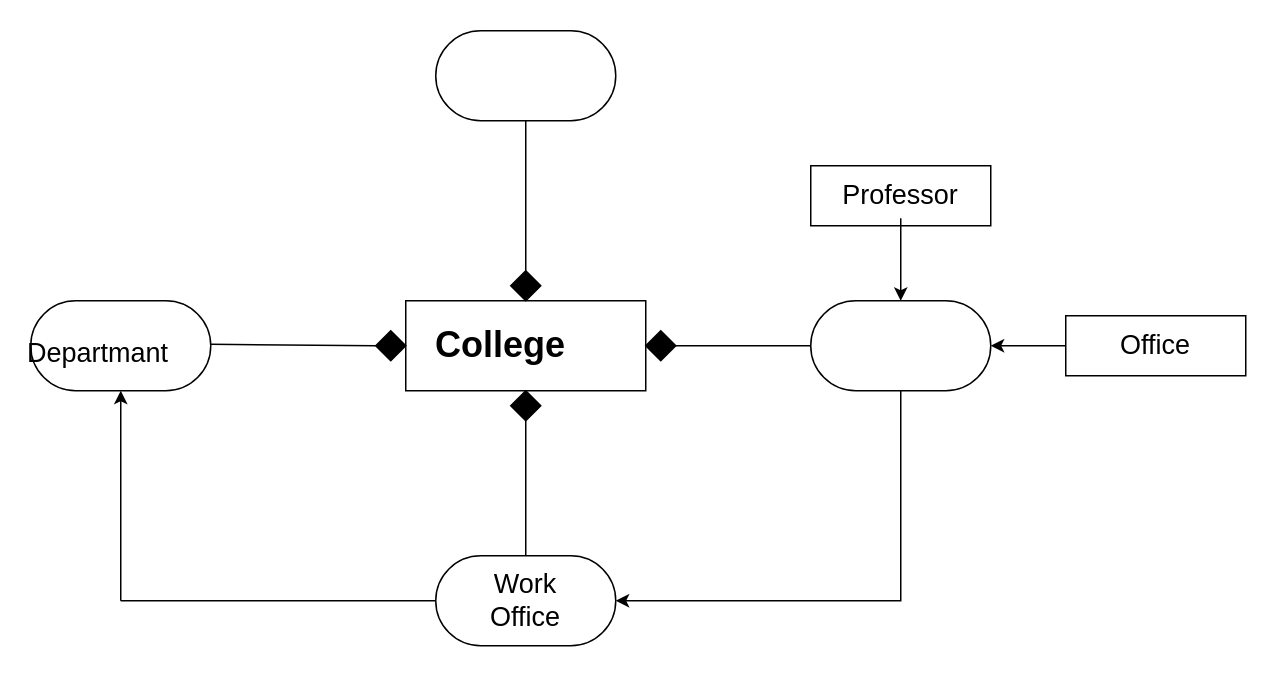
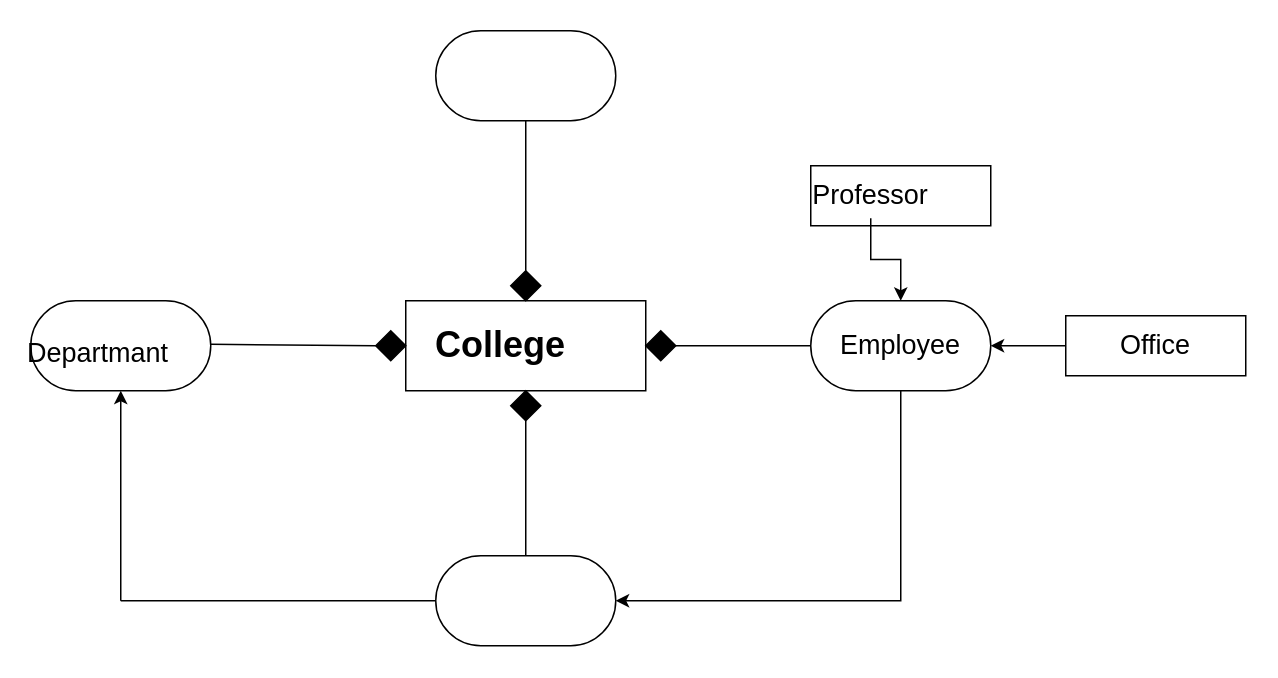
(901, 196) -> (871, 196)
none -> (901, 346)
(526, 601) -> none
